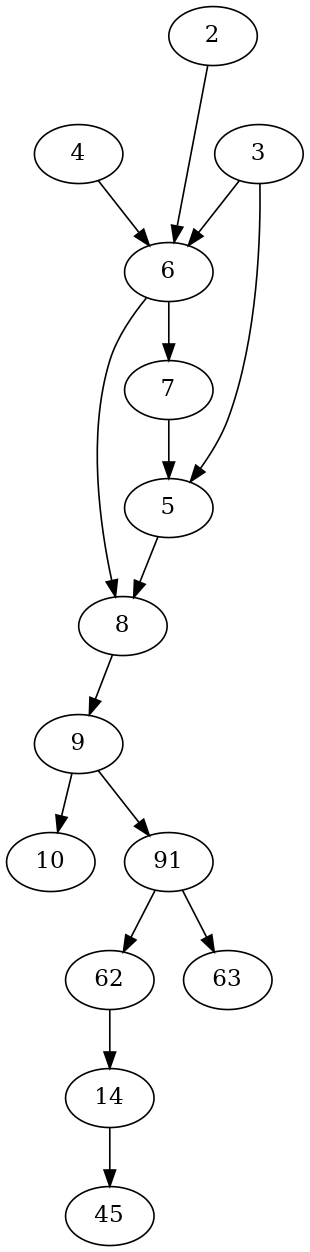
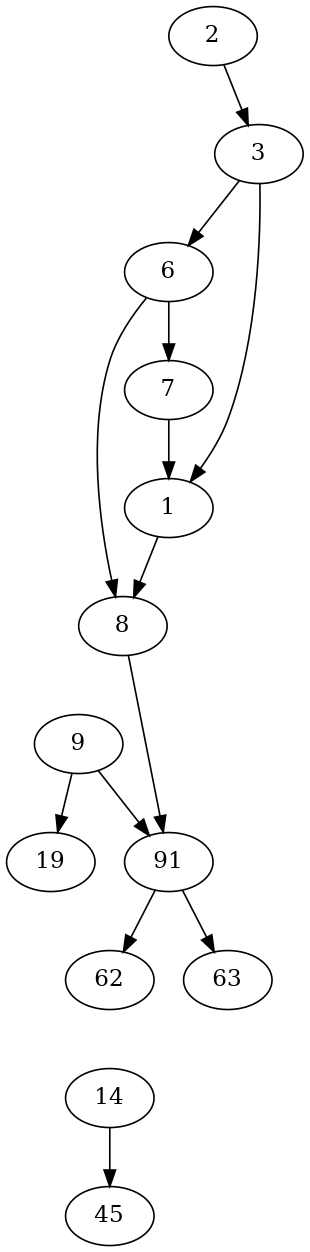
(193, 146) -> (233, 87)
(79, 154) -> none
(169, 508) -> (169, 508)
(104, 677) -> (144, 736)
(51, 862) -> (51, 862)
(110, 1031) -> none
